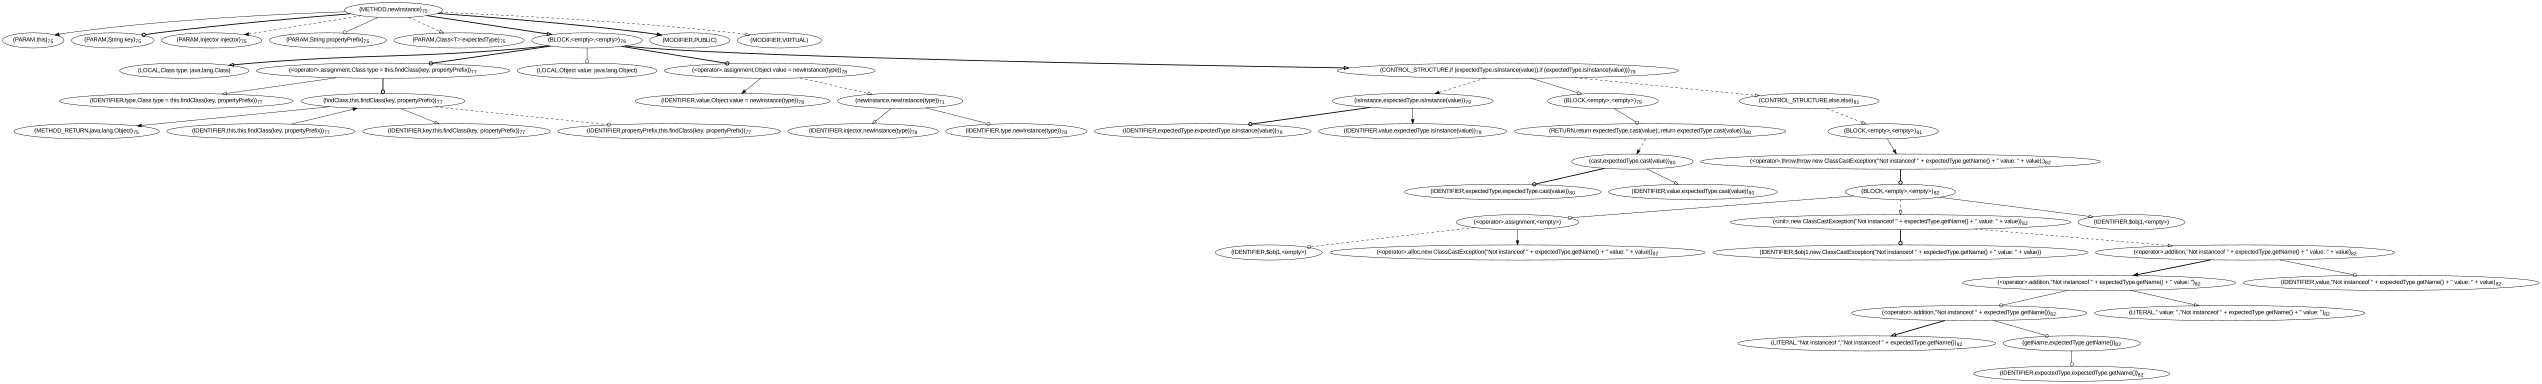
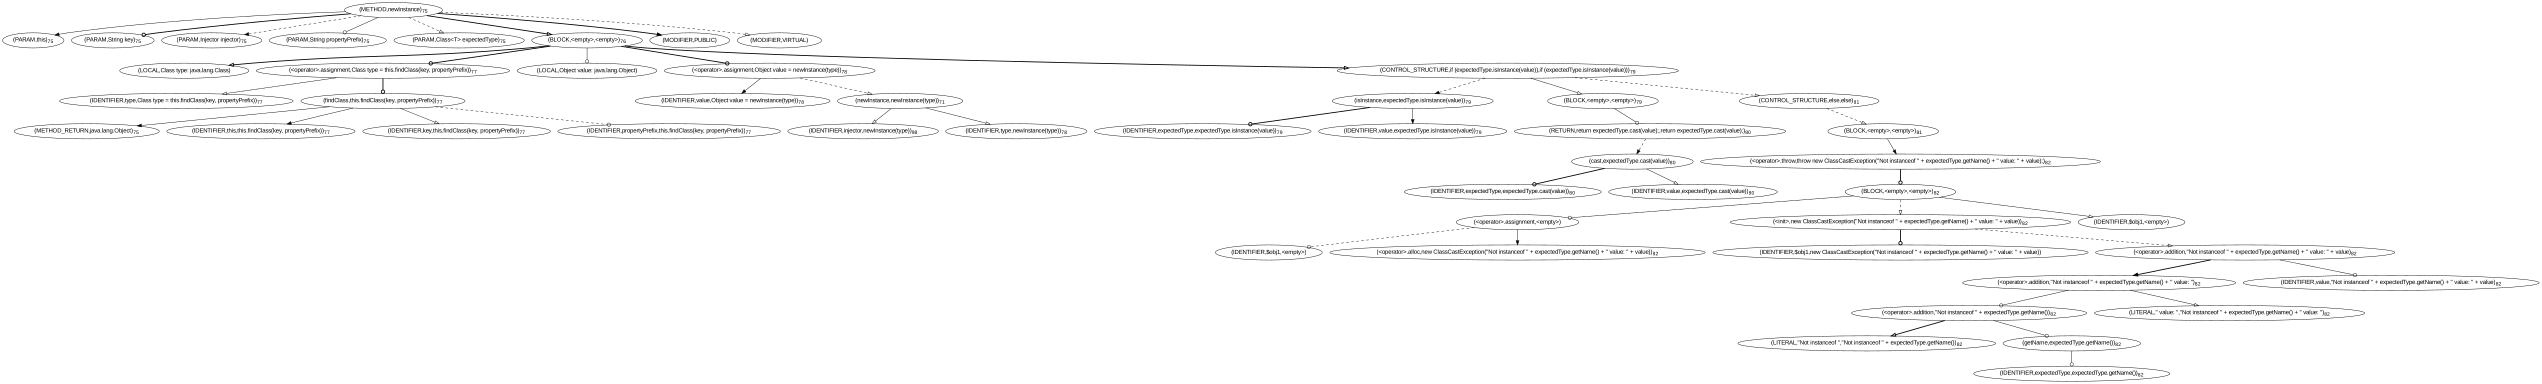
(956, 116) -> (956, 116)
(322, 117) -> (322, 115)
(915, 131) -> (915, 131)
